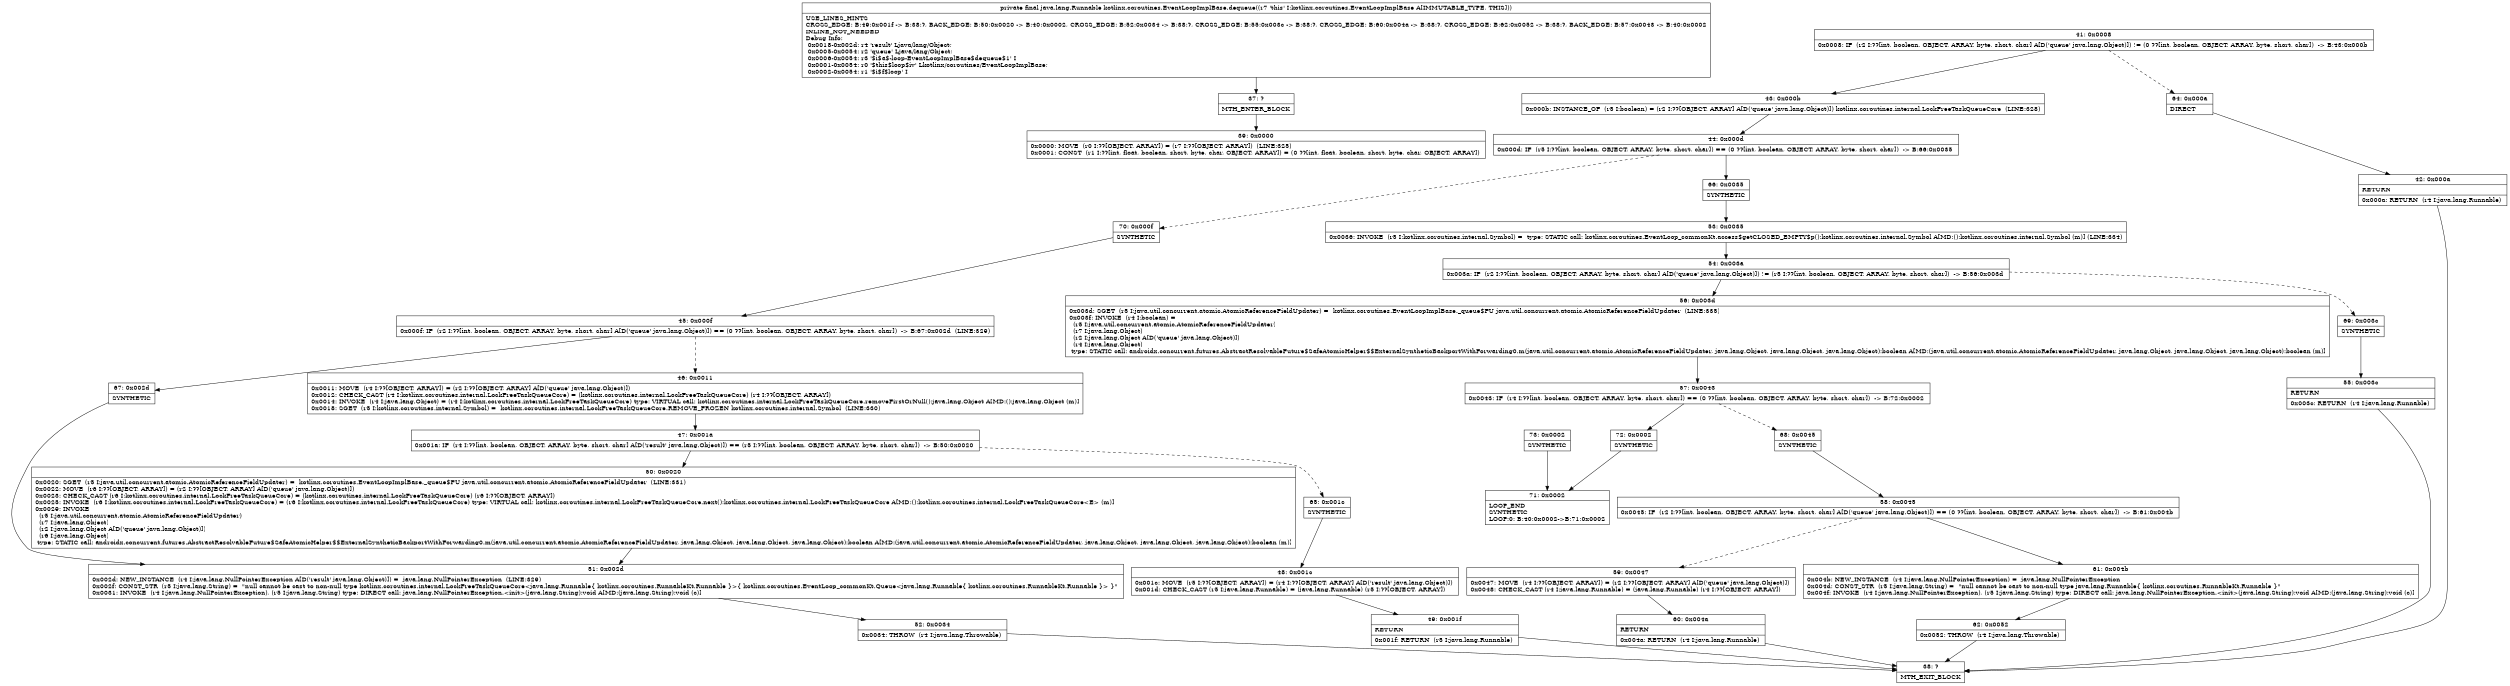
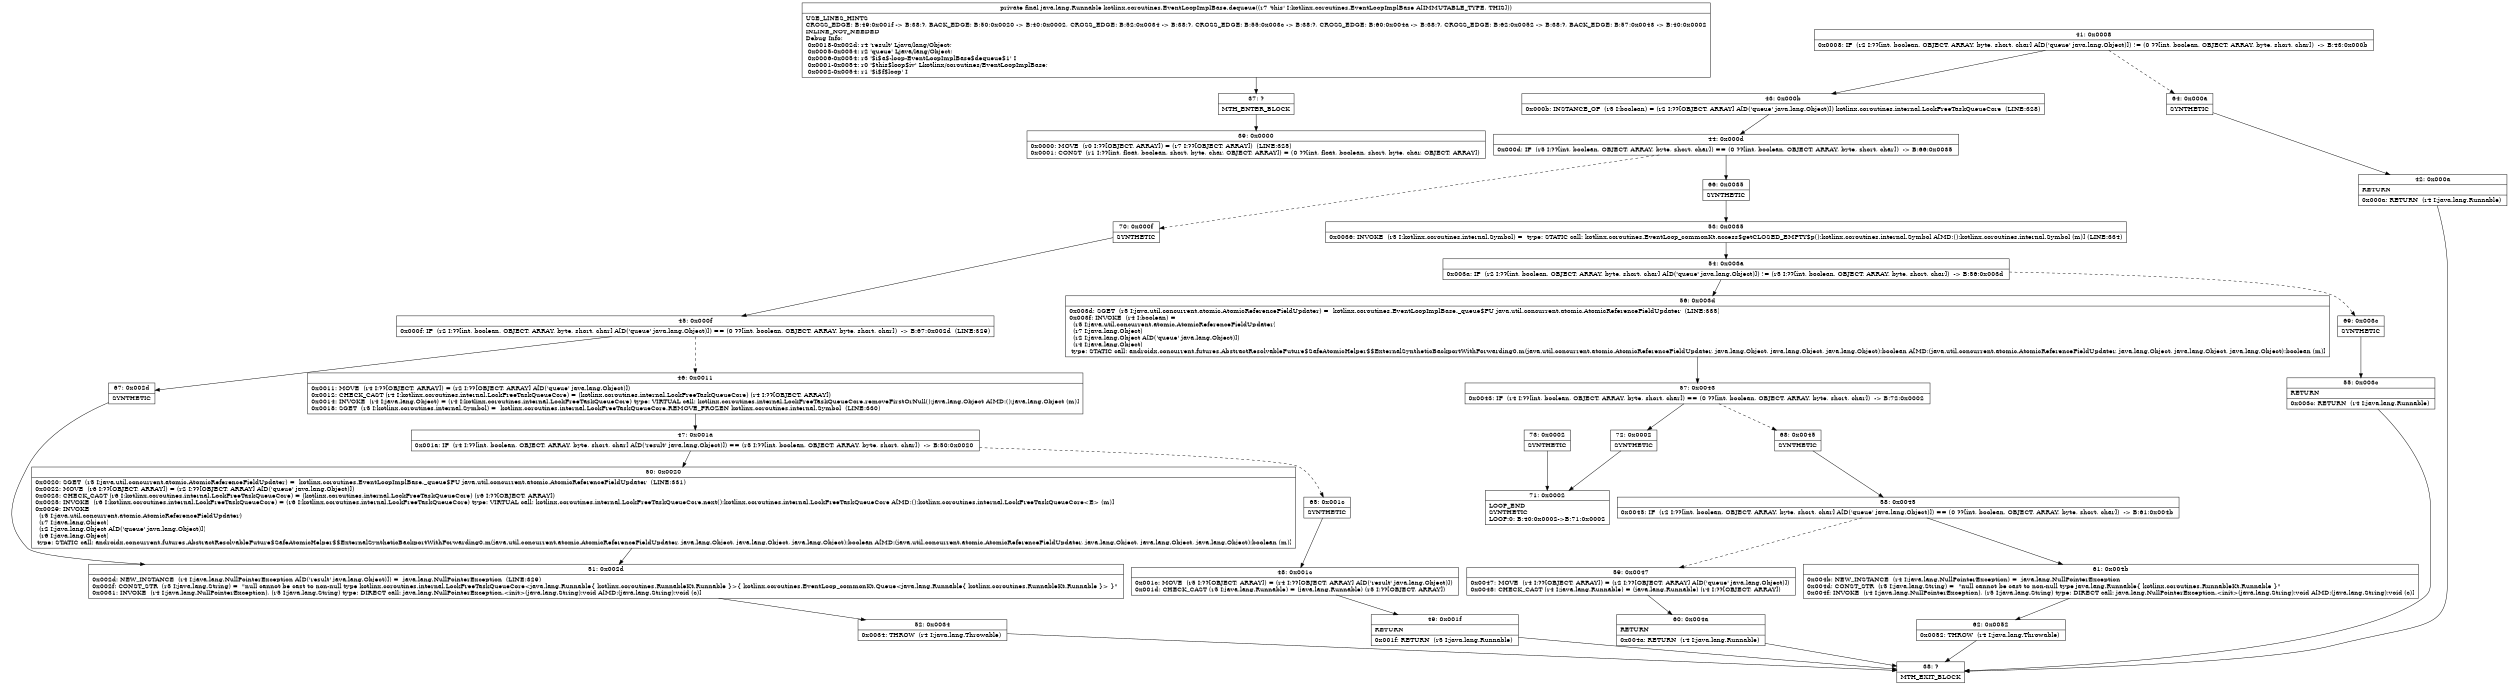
(2183, 109) -> (2190, 109)
